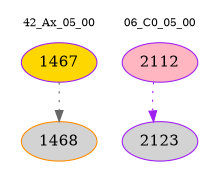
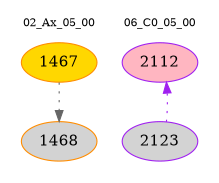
(59, 24) -> (59, 24)
(59, 62) -> (59, 62)
(153, 96) -> (167, 108)
